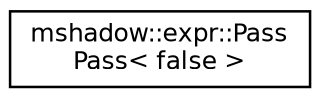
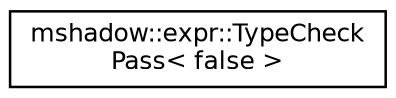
(160, 49) -> (198, 49)
